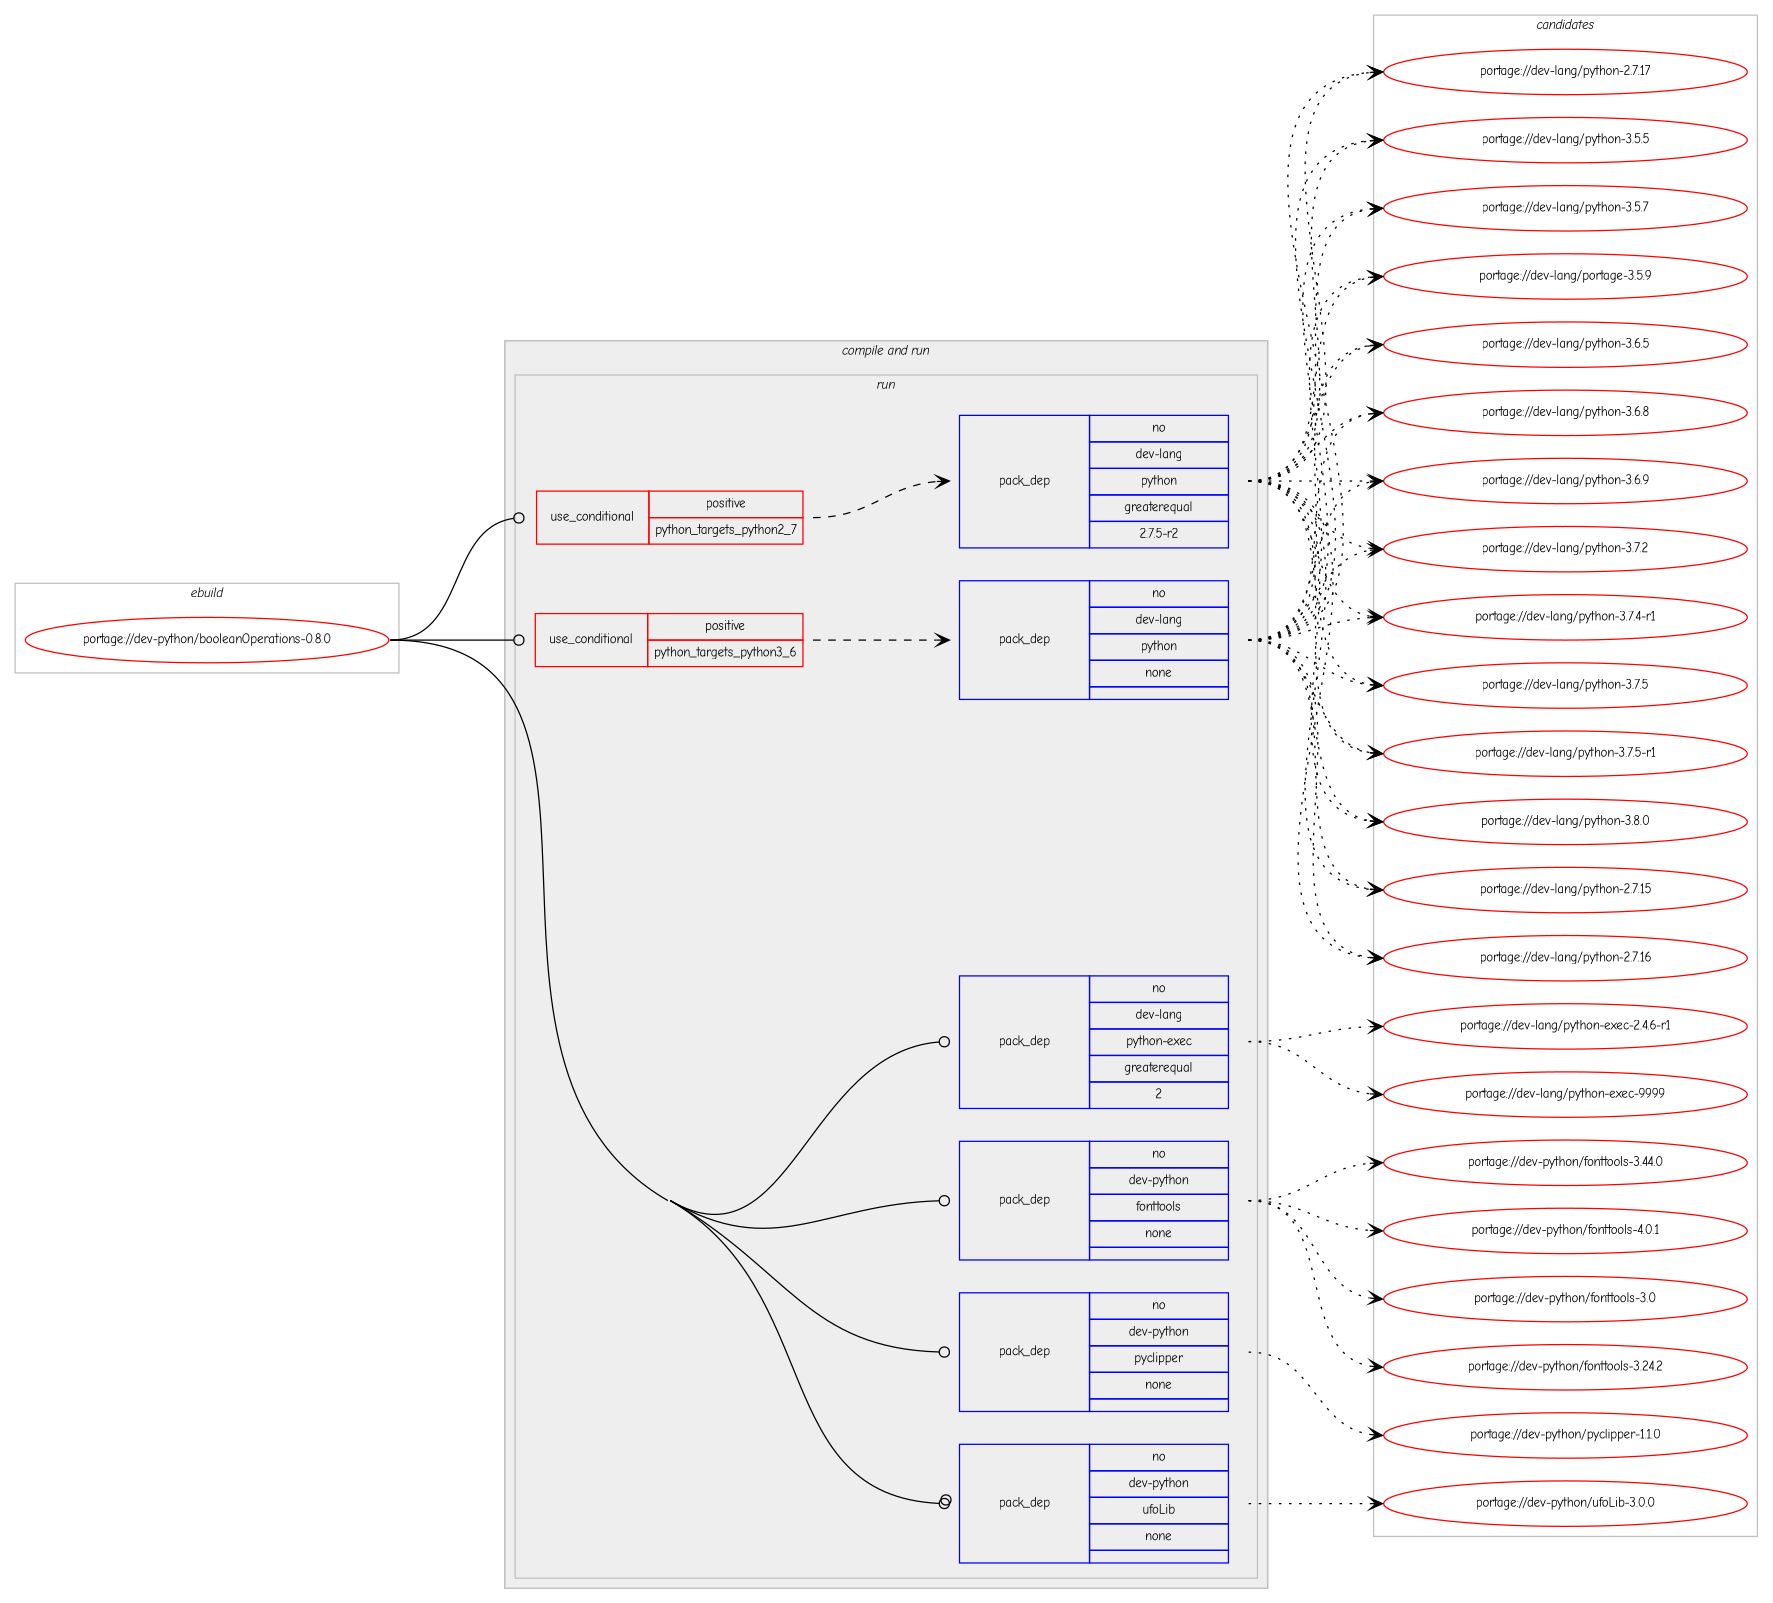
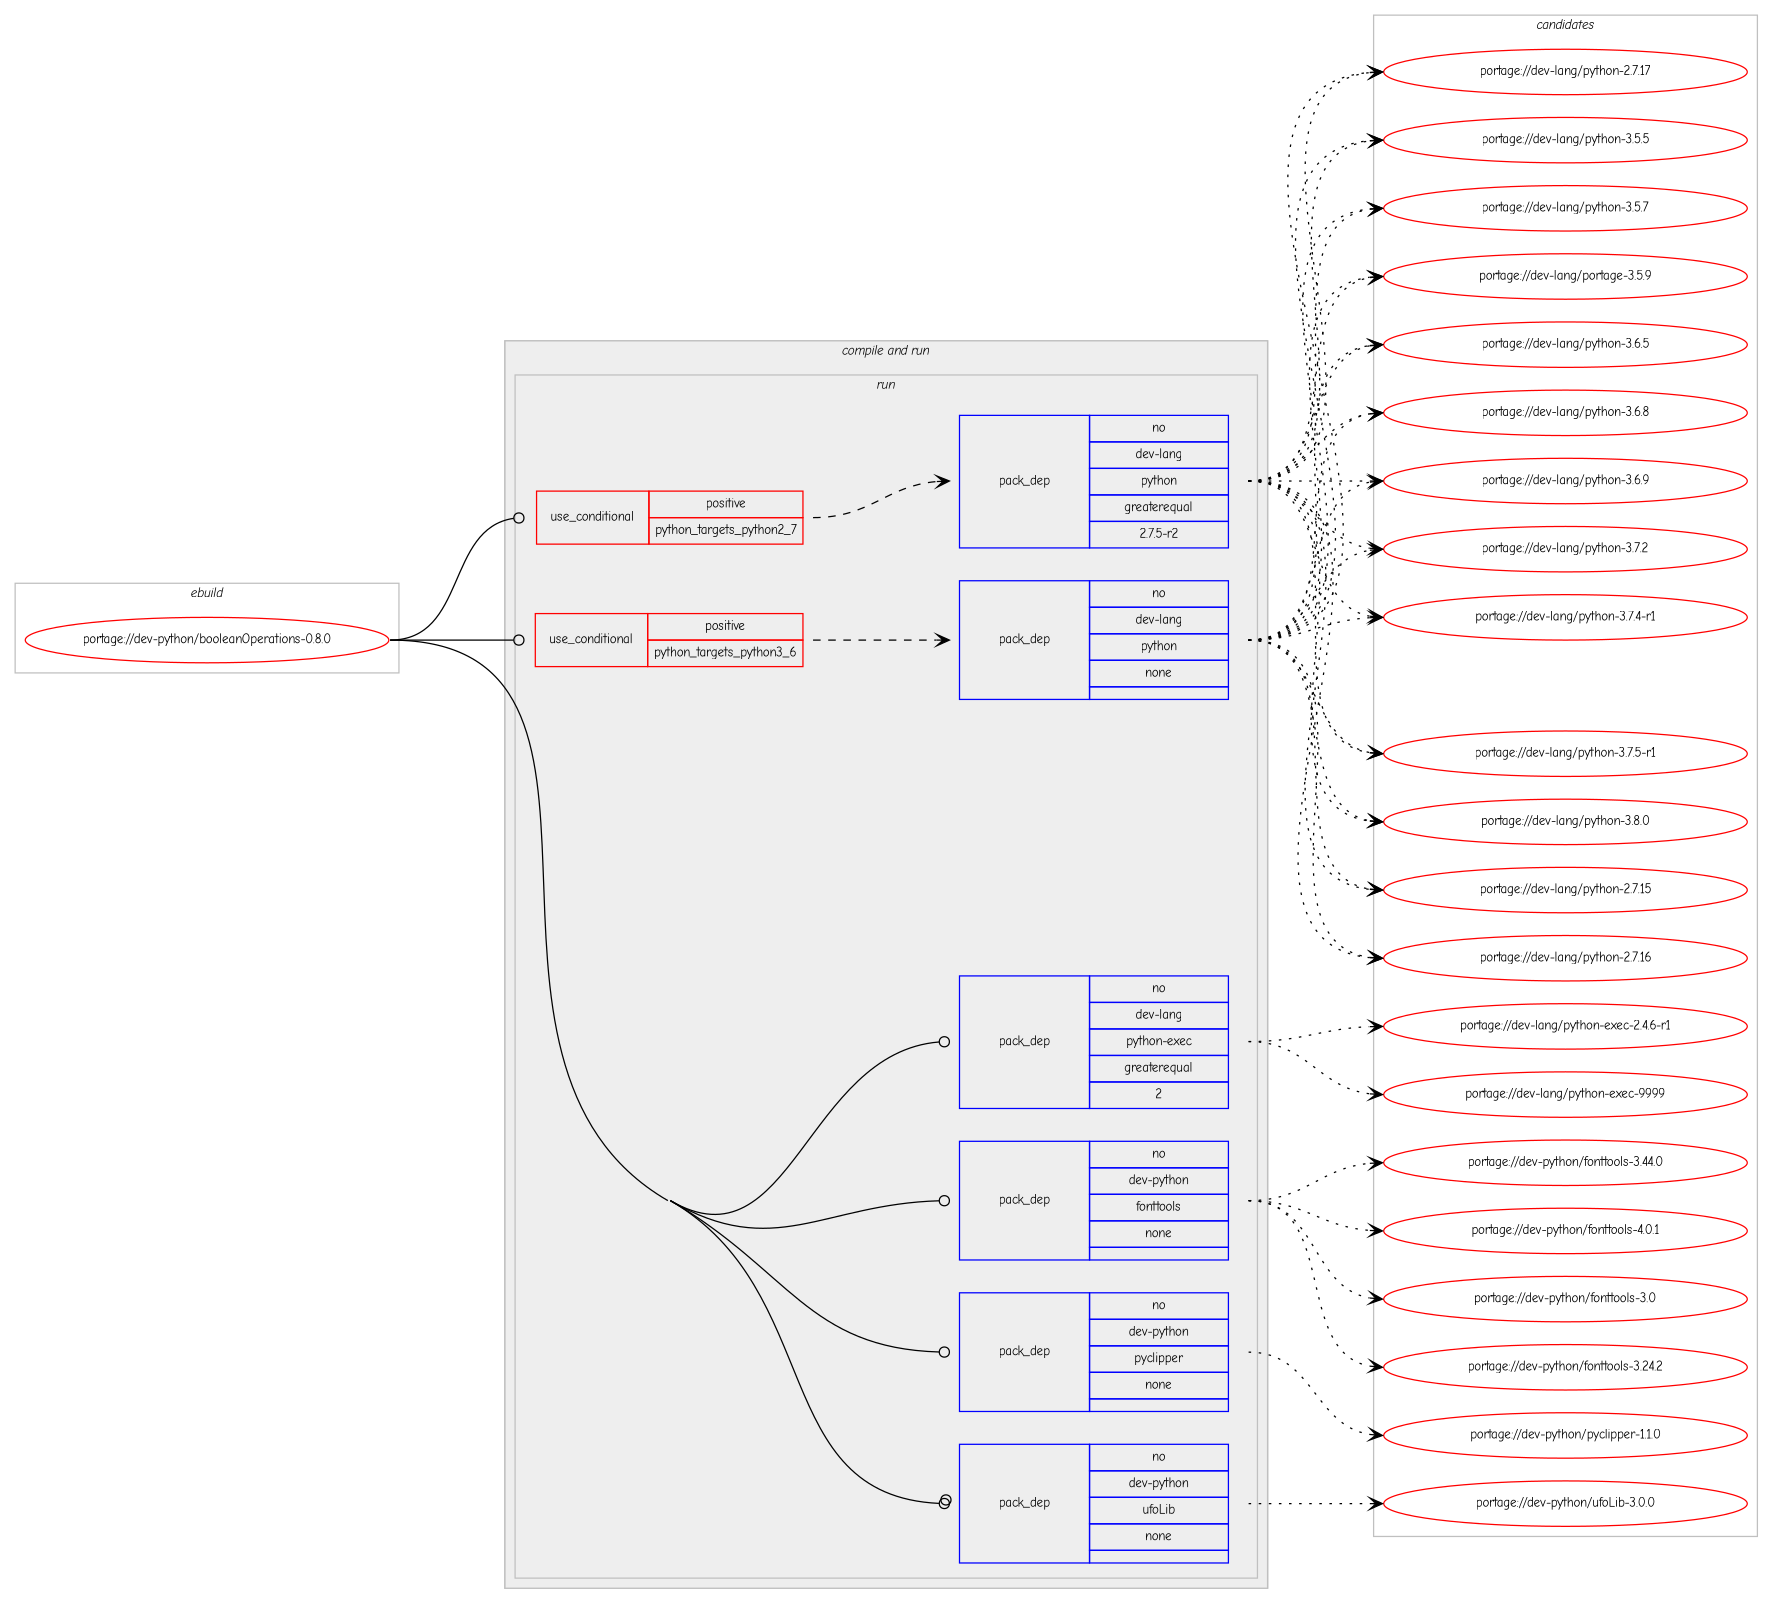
(1566, 686) -> none
